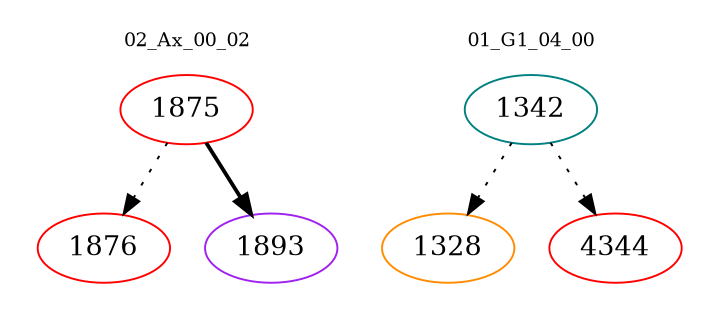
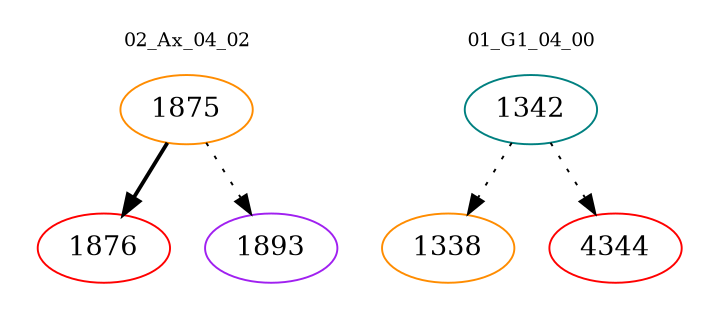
(188, 41) -> (188, 41)
(187, 110) -> (187, 110)
(151, 170) -> (151, 170)
(223, 170) -> (223, 170)
(448, 248) -> (448, 248)
